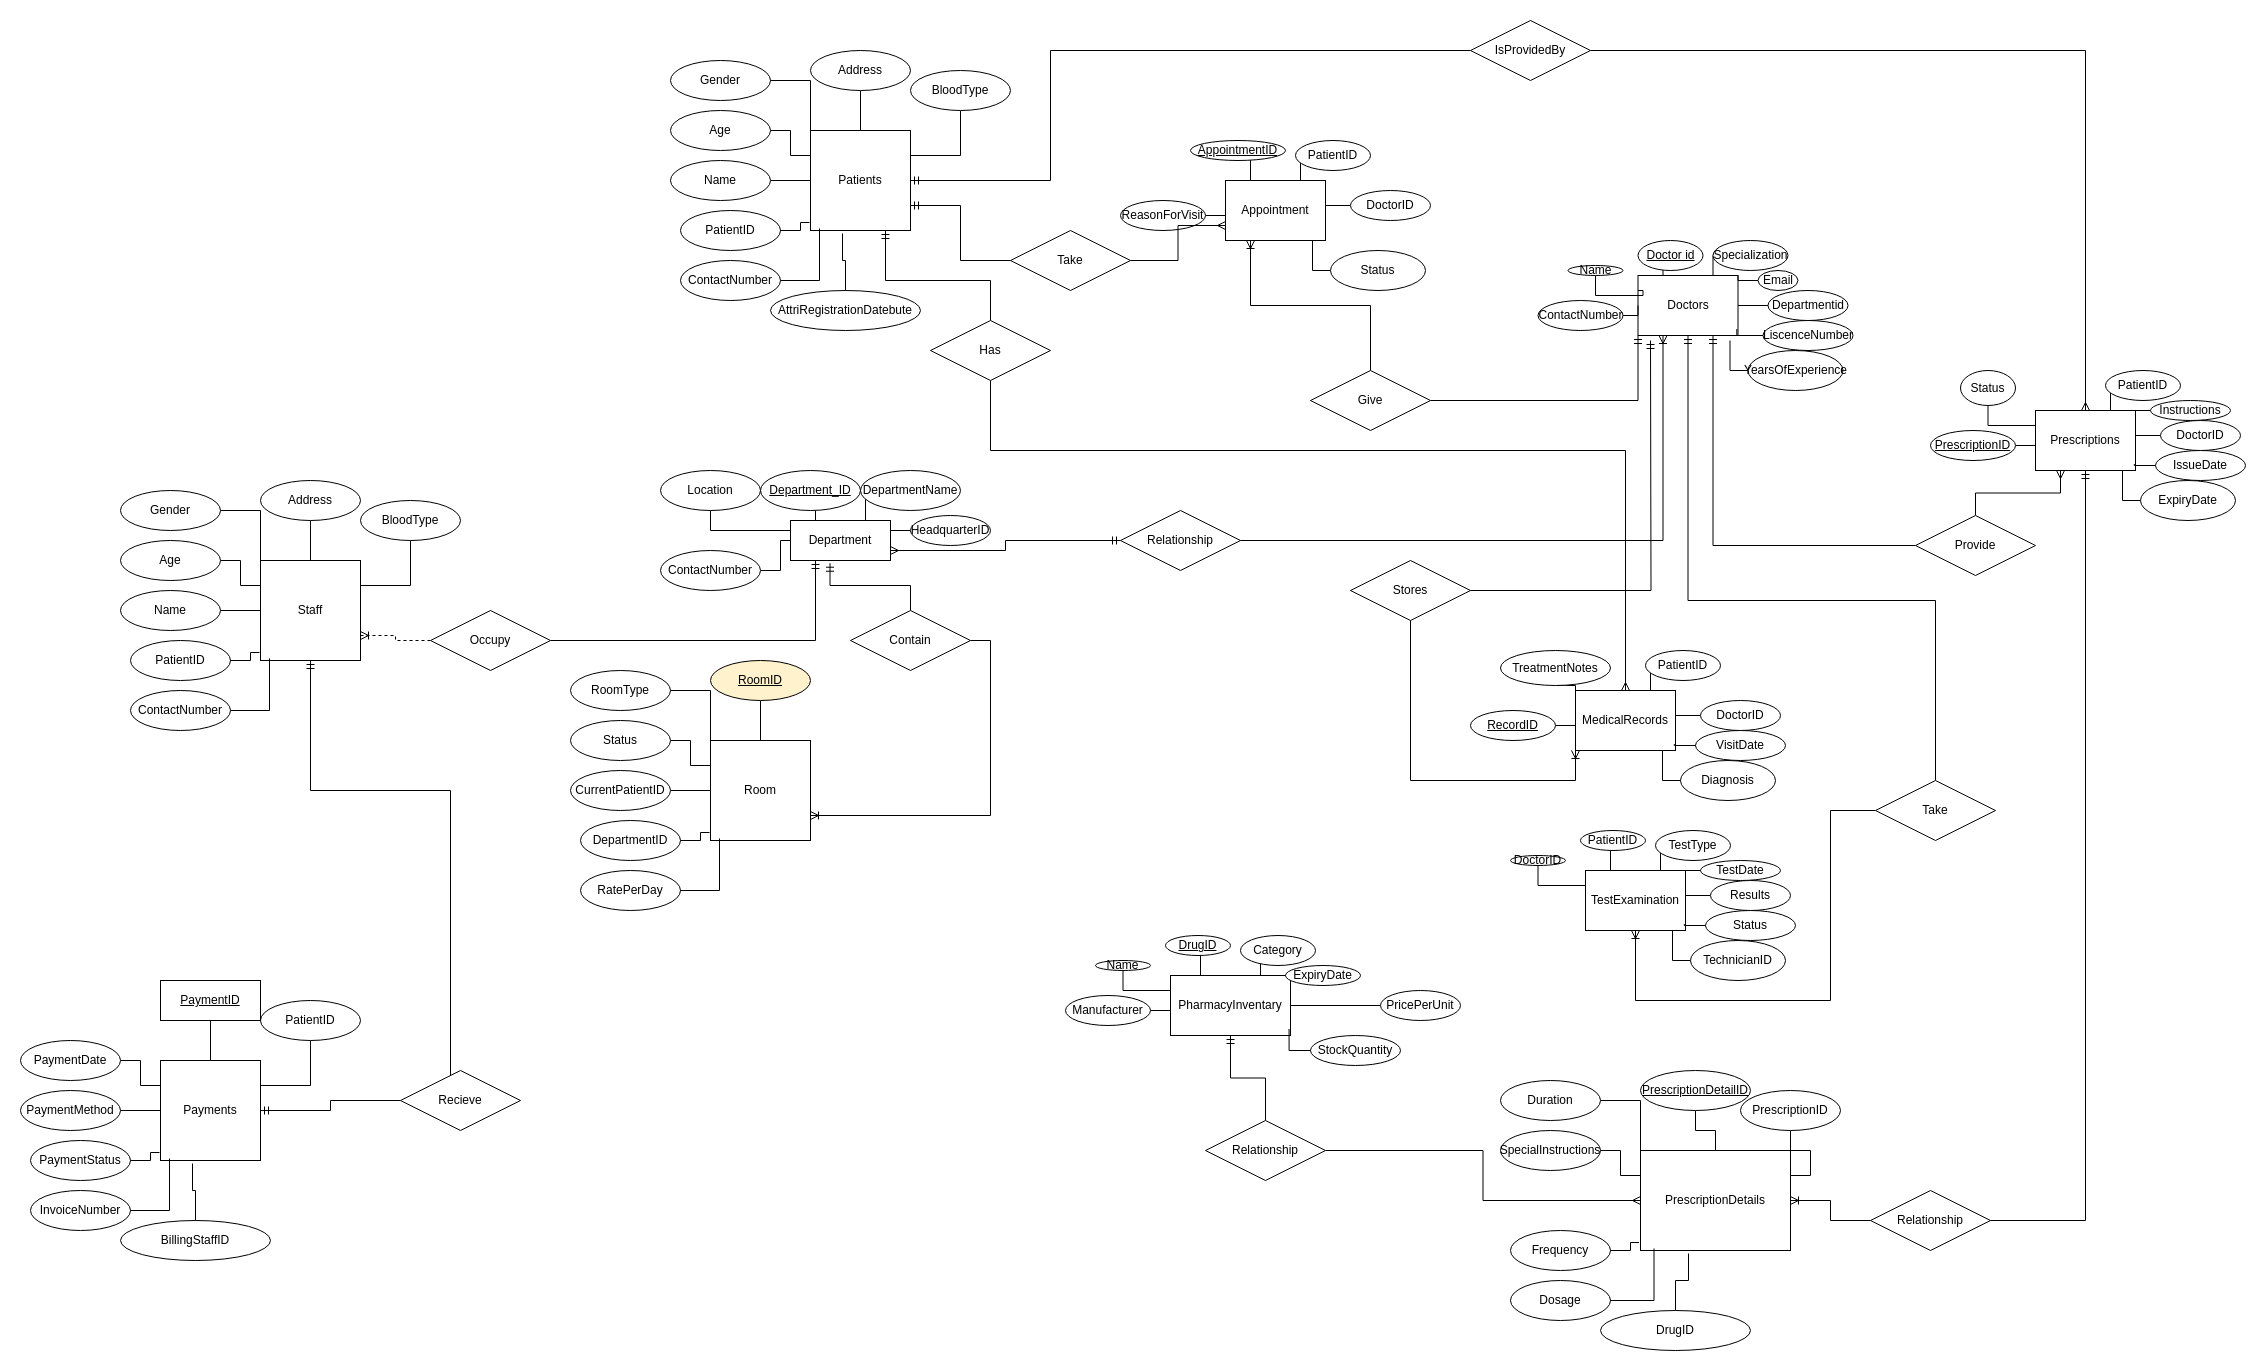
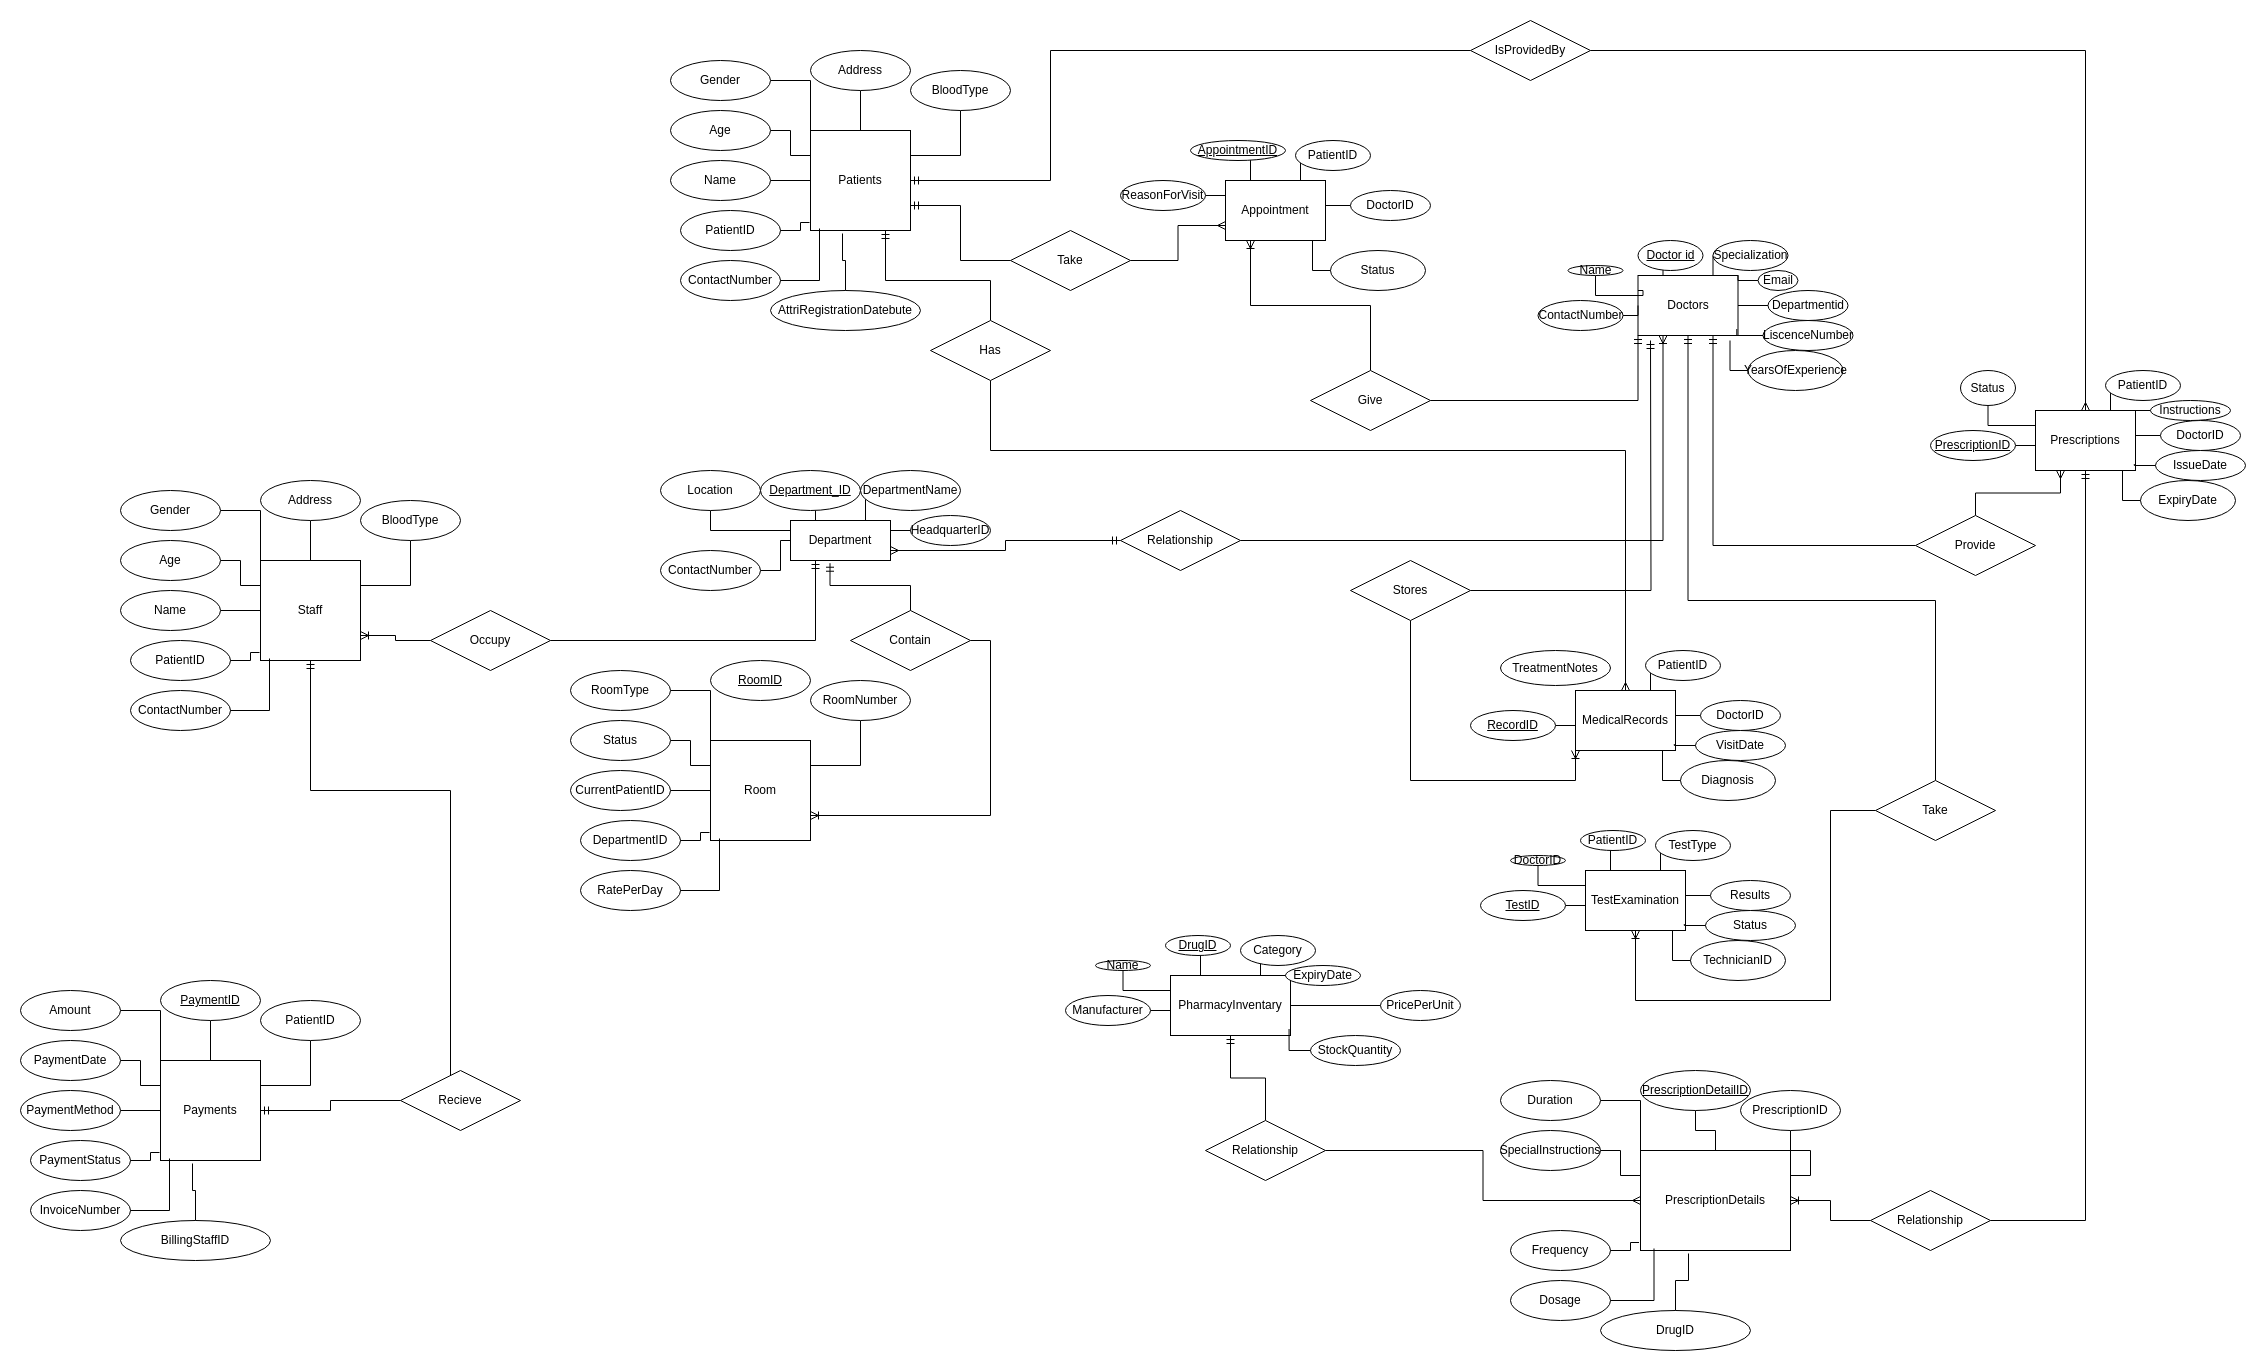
(1163, 216) -> (1163, 196)
(396, 638) -> (396, 638)
(761, 681) -> (761, 681)
(1573, 686) -> none
none -> (861, 701)
(761, 721) -> none
none -> (859, 766)
(1694, 871) -> none
(1741, 871) -> none
none -> (1523, 906)
none -> (1577, 906)
(211, 1001) -> (211, 1001)
none -> (71, 1011)
none -> (161, 1018)
